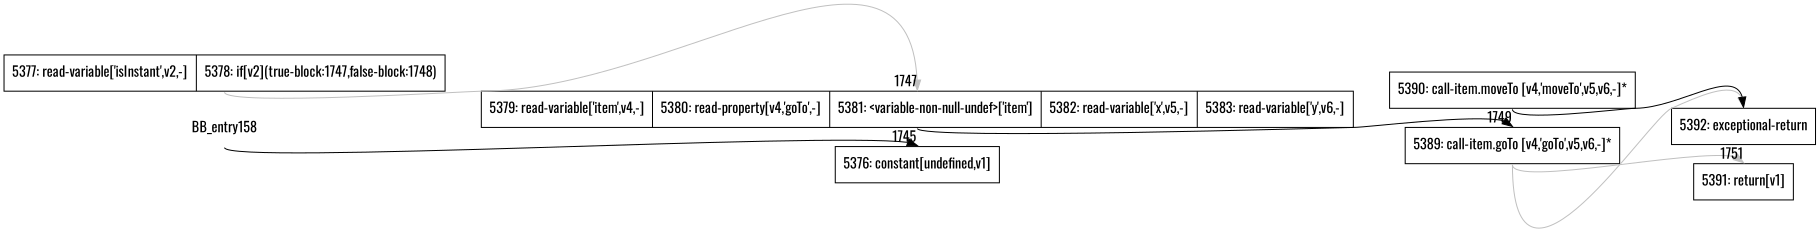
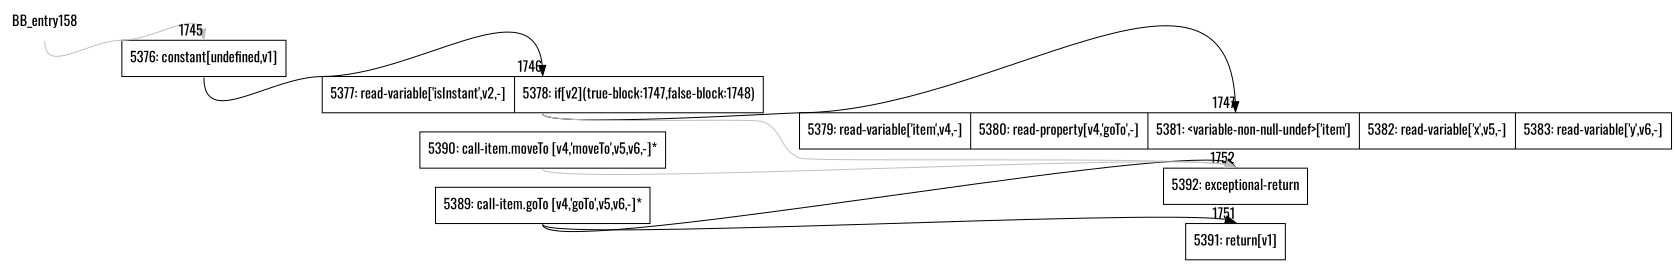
none -> (375, 68)
(597, 72) -> (915, 94)
(1630, 109) -> (884, 168)
(1211, 131) -> none
(566, 147) -> (120, 41)
none -> (876, 160)
(1629, 164) -> (884, 224)
(1611, 175) -> (884, 197)
